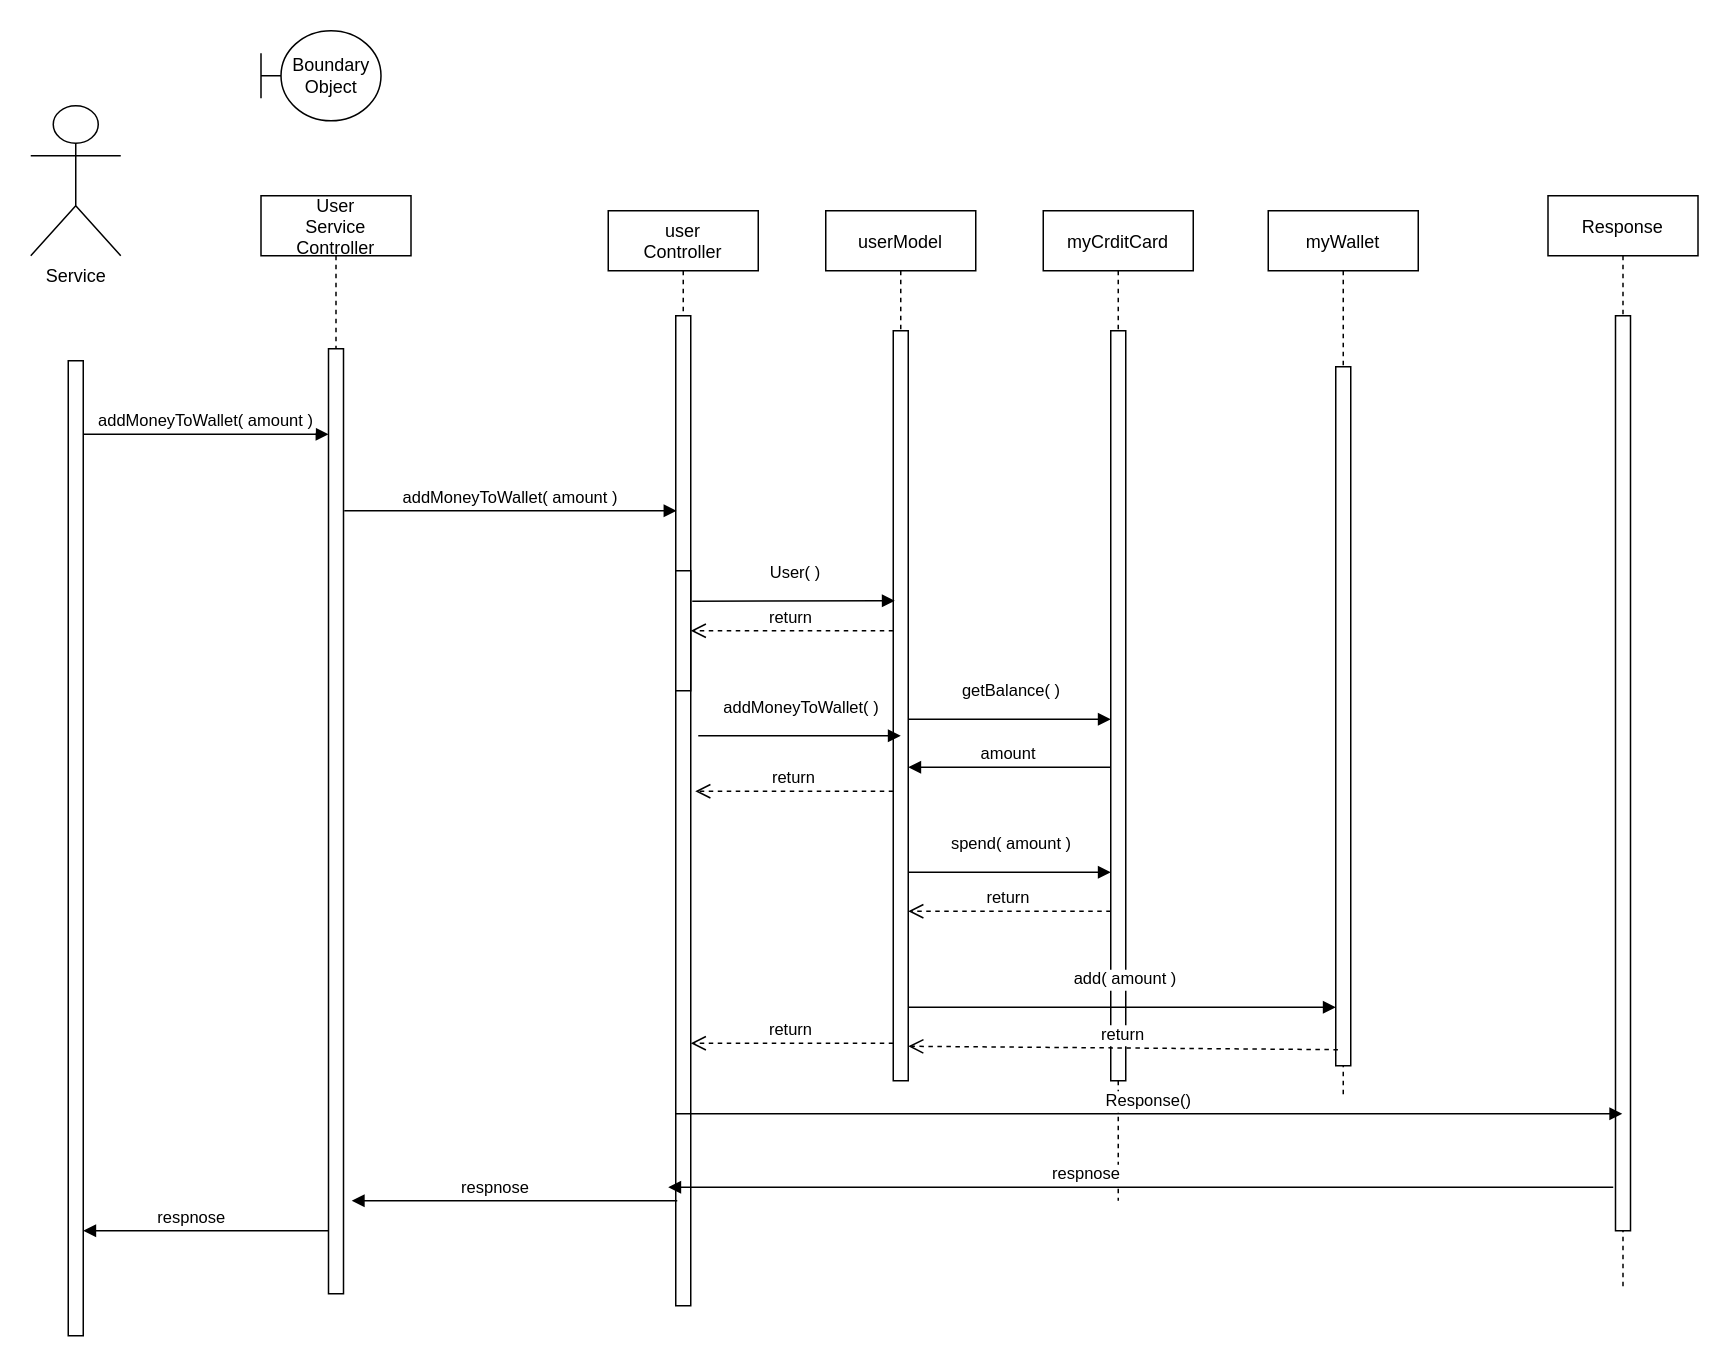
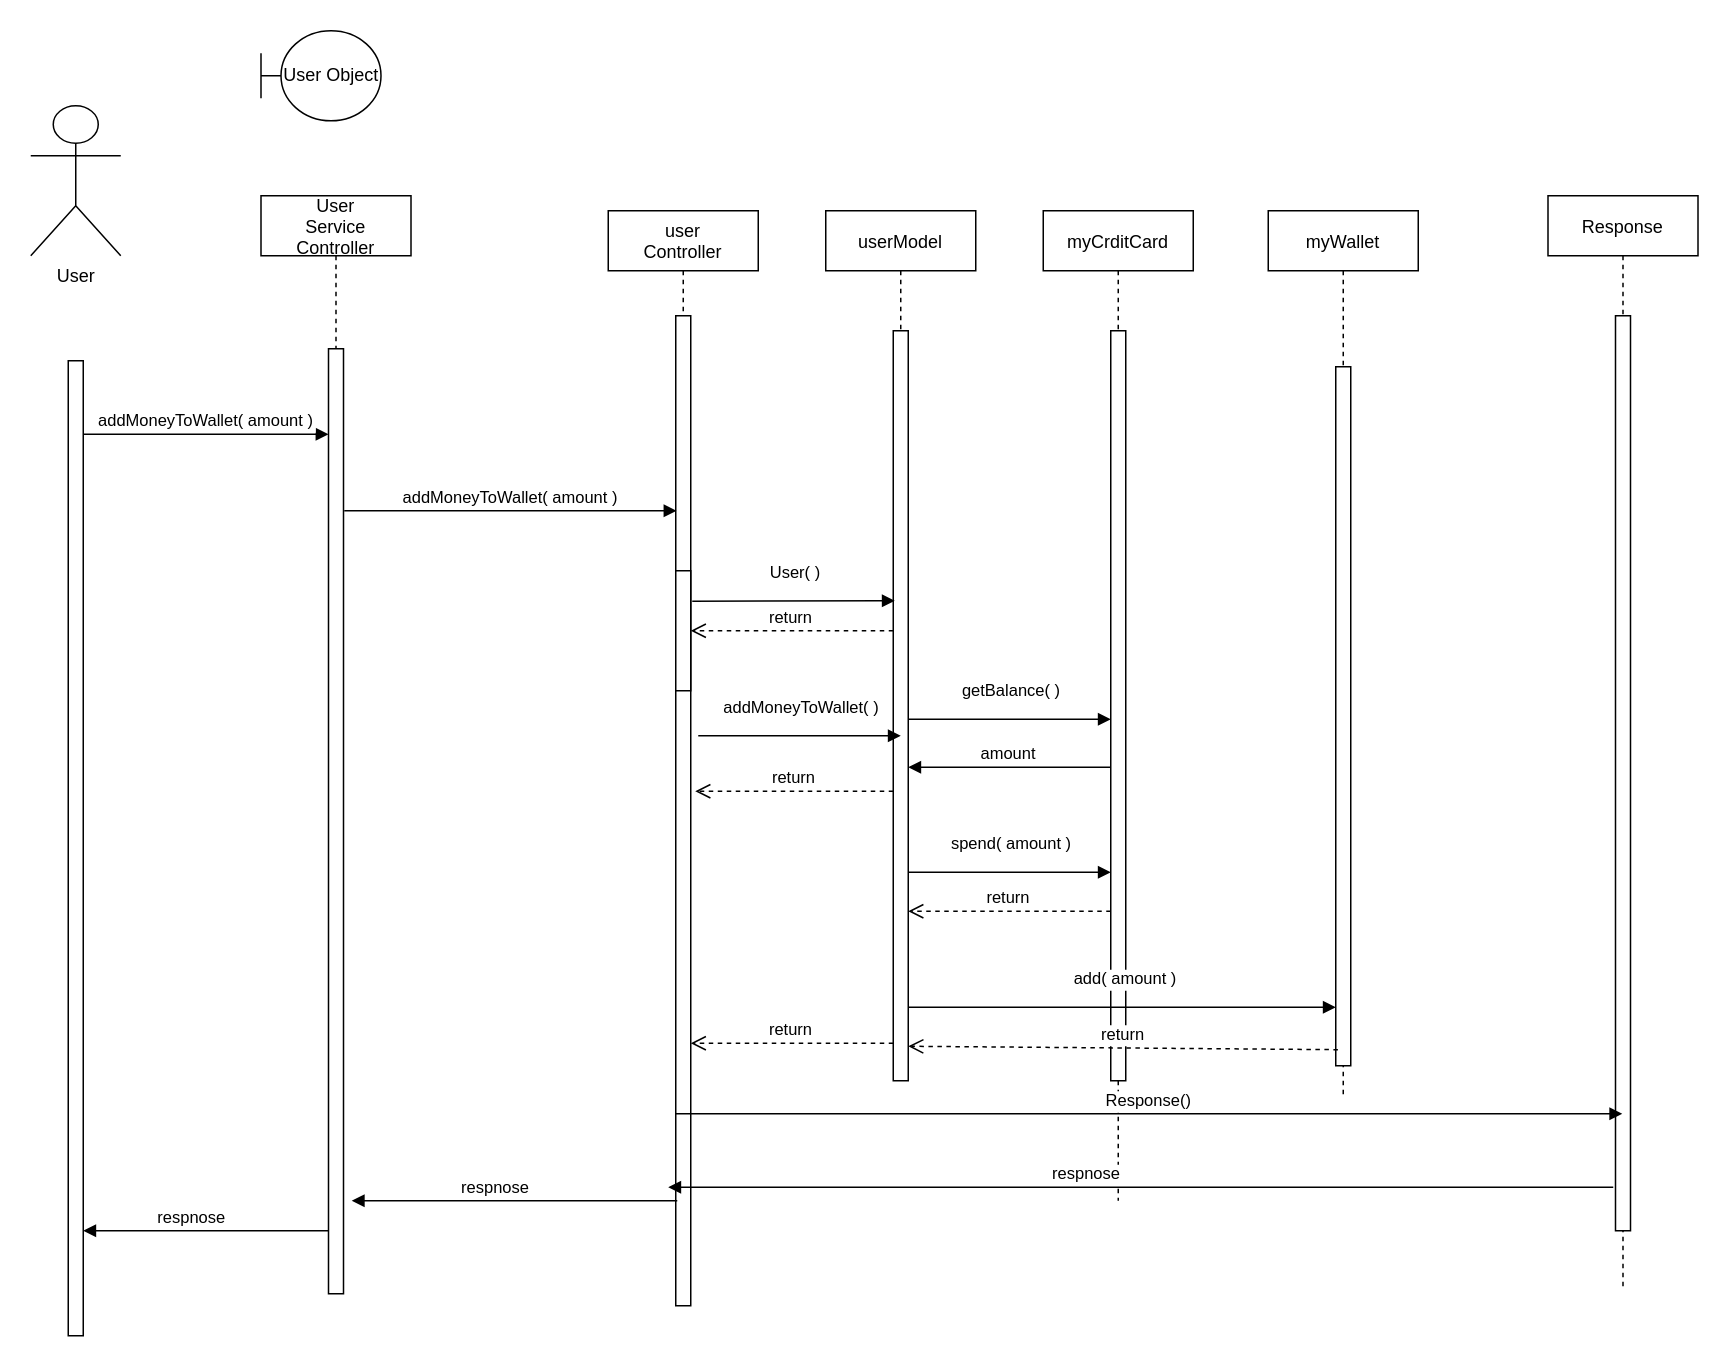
(332, 76) -> (332, 76)
(77, 277) -> (77, 277)
